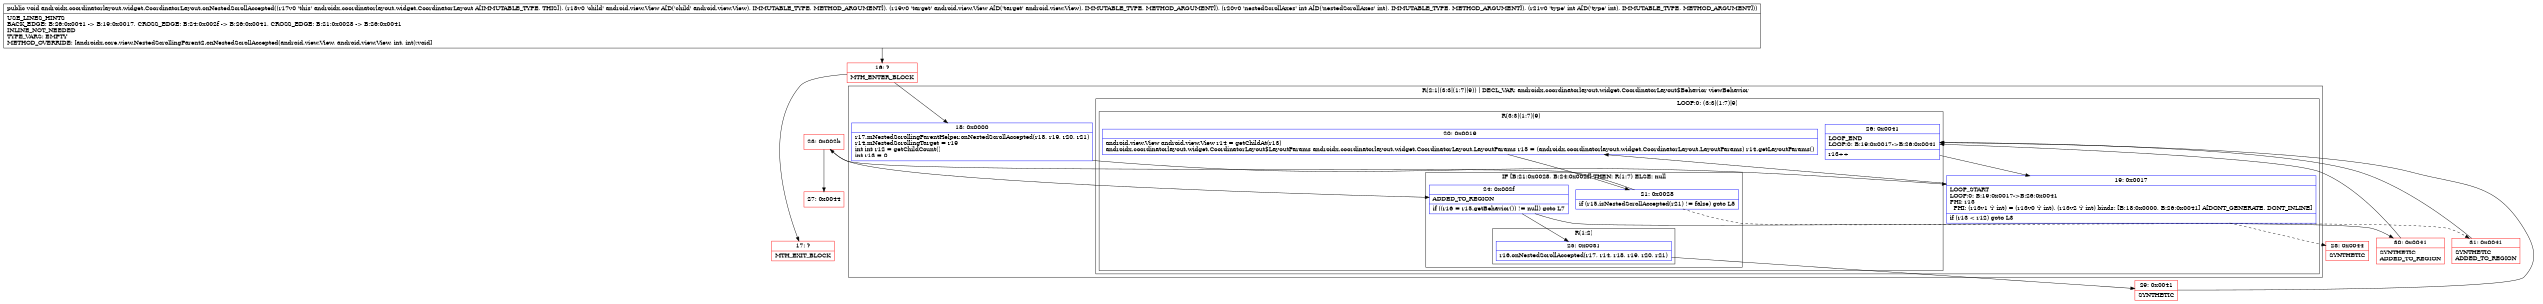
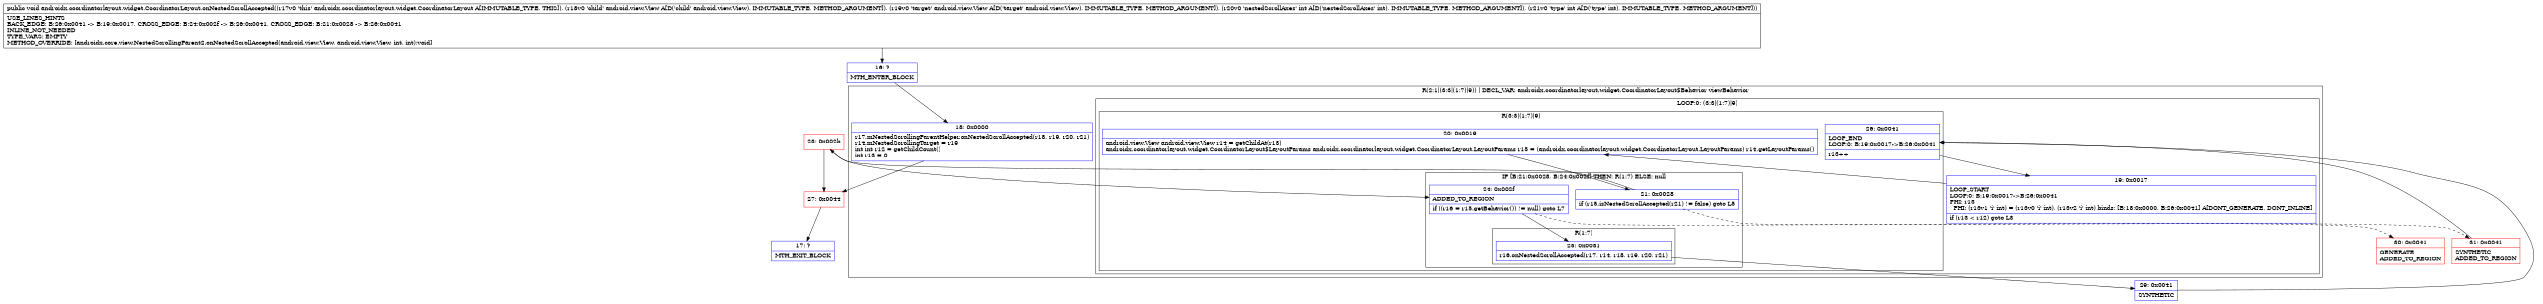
(882, 73) -> (882, 73)
(781, 136) -> (815, 222)
(2185, 156) -> none
(1581, 169) -> (885, 176)
(1963, 224) -> (1963, 224)
(1584, 233) -> (1584, 233)
(803, 251) -> (803, 251)
(2347, 251) -> none
(2398, 253) -> (2397, 253)
(2156, 290) -> (2156, 290)
